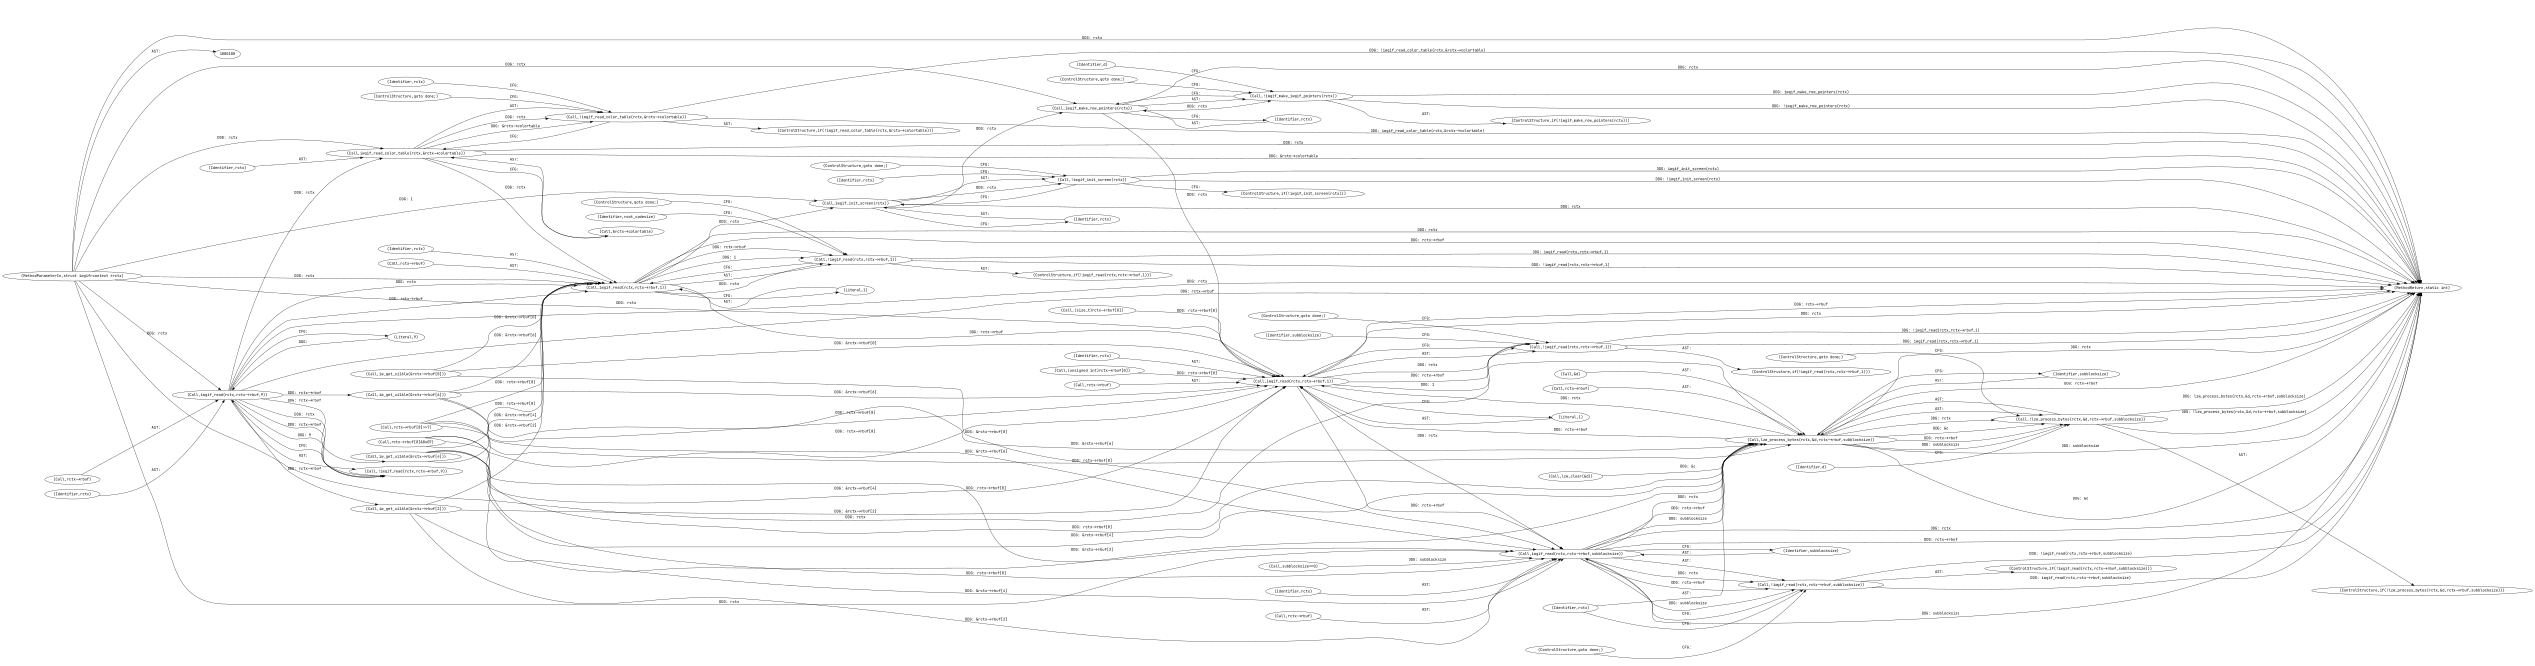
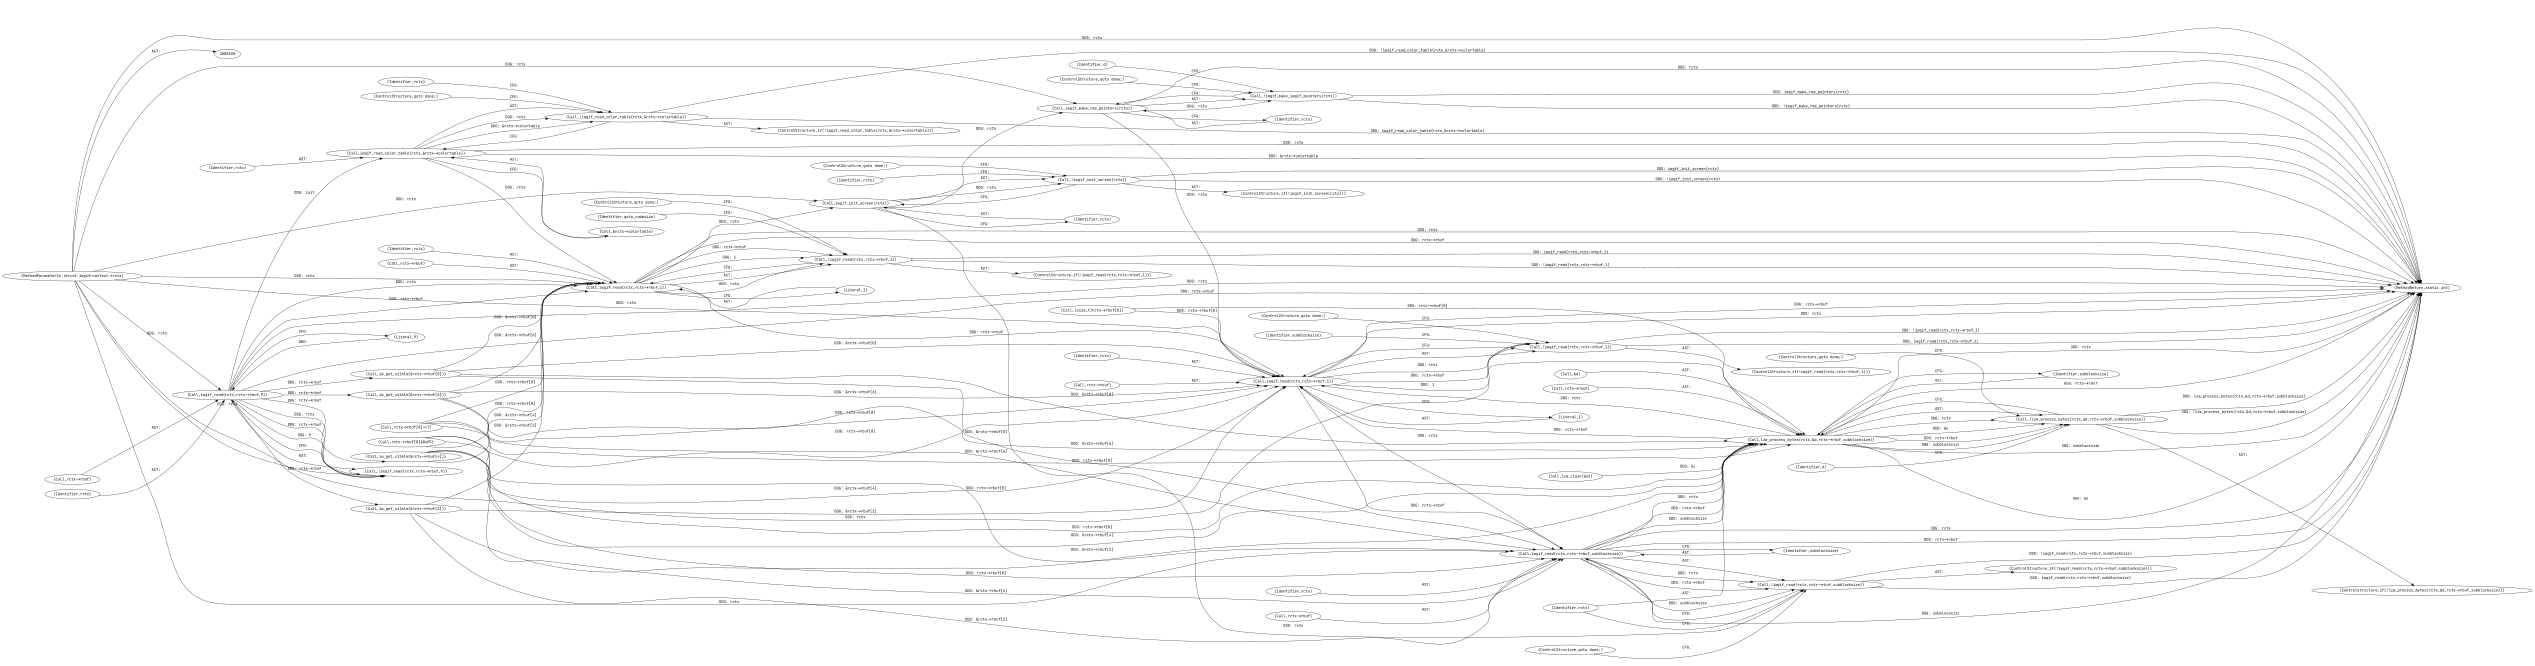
(1571, 121) -> none
(201, 150) -> (189, 420)
(1197, 187) -> (1197, 187)
(304, 193) -> (304, 193)
(406, 199) -> (406, 199)
(1665, 209) -> (1207, 613)
(626, 217) -> (626, 217)
none -> (1491, 308)
(1092, 371) -> none
none -> (315, 385)
(1941, 399) -> (1941, 399)
none -> (1092, 412)
(1293, 566) -> none
